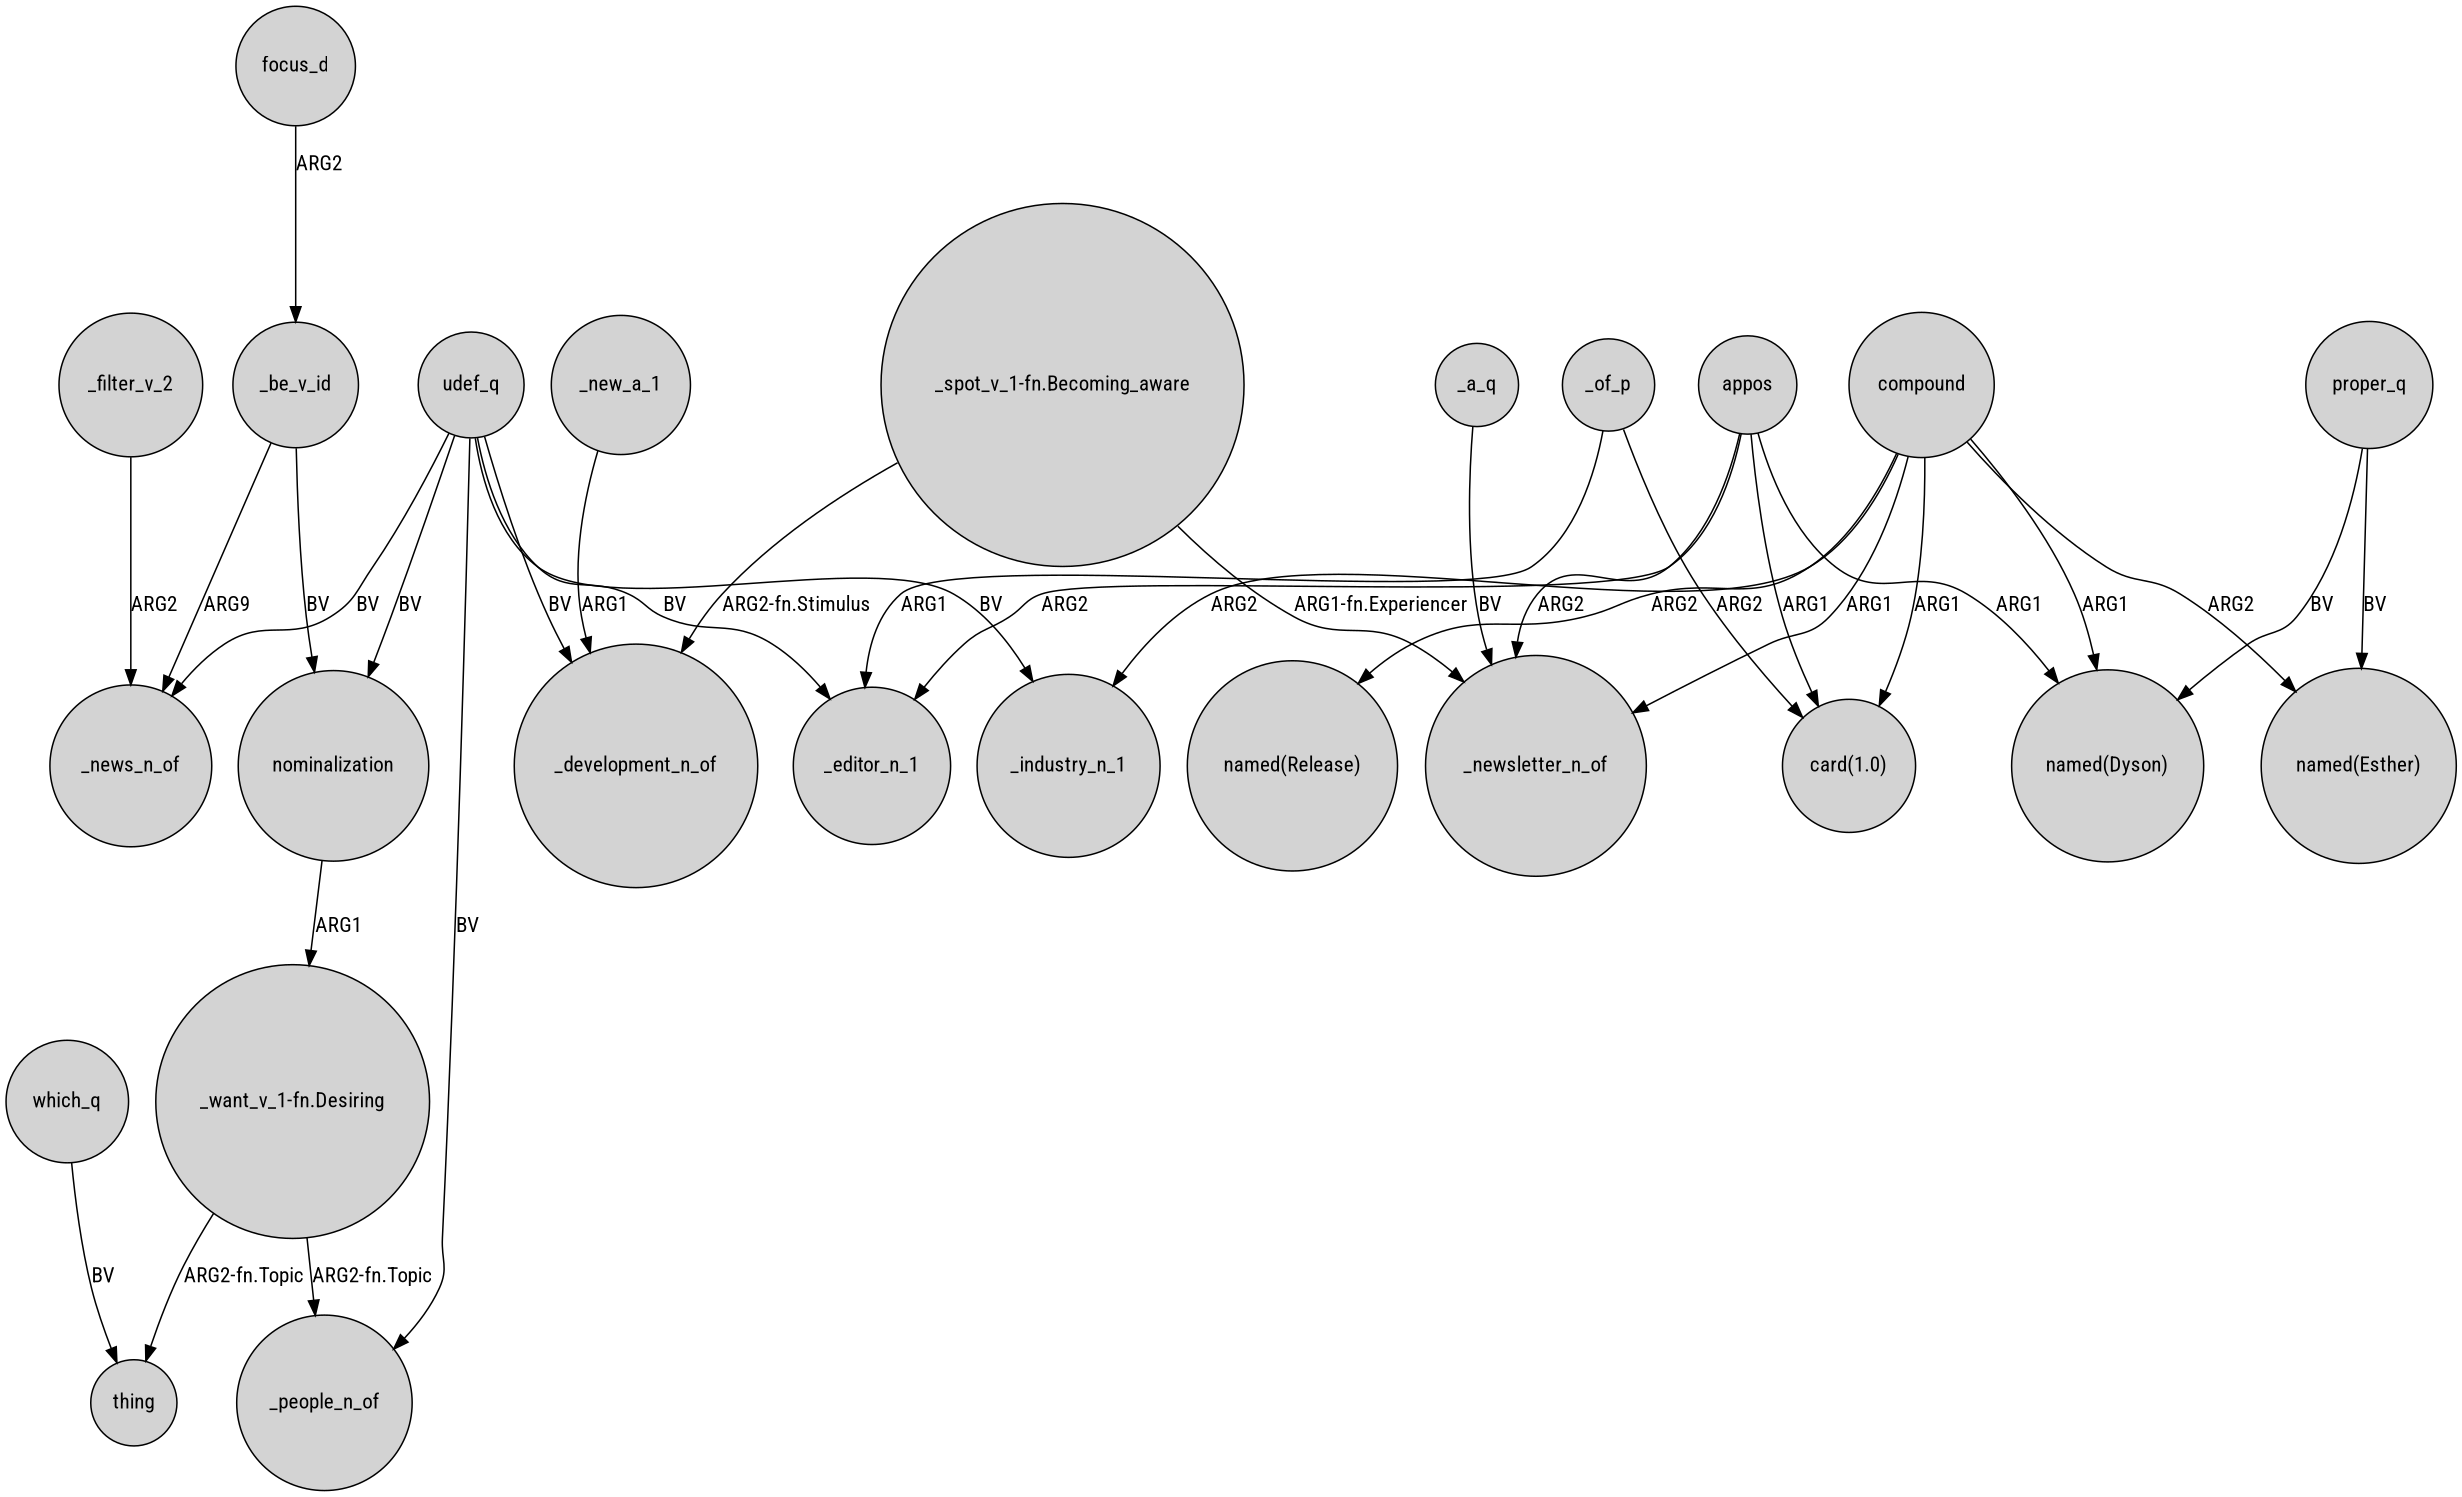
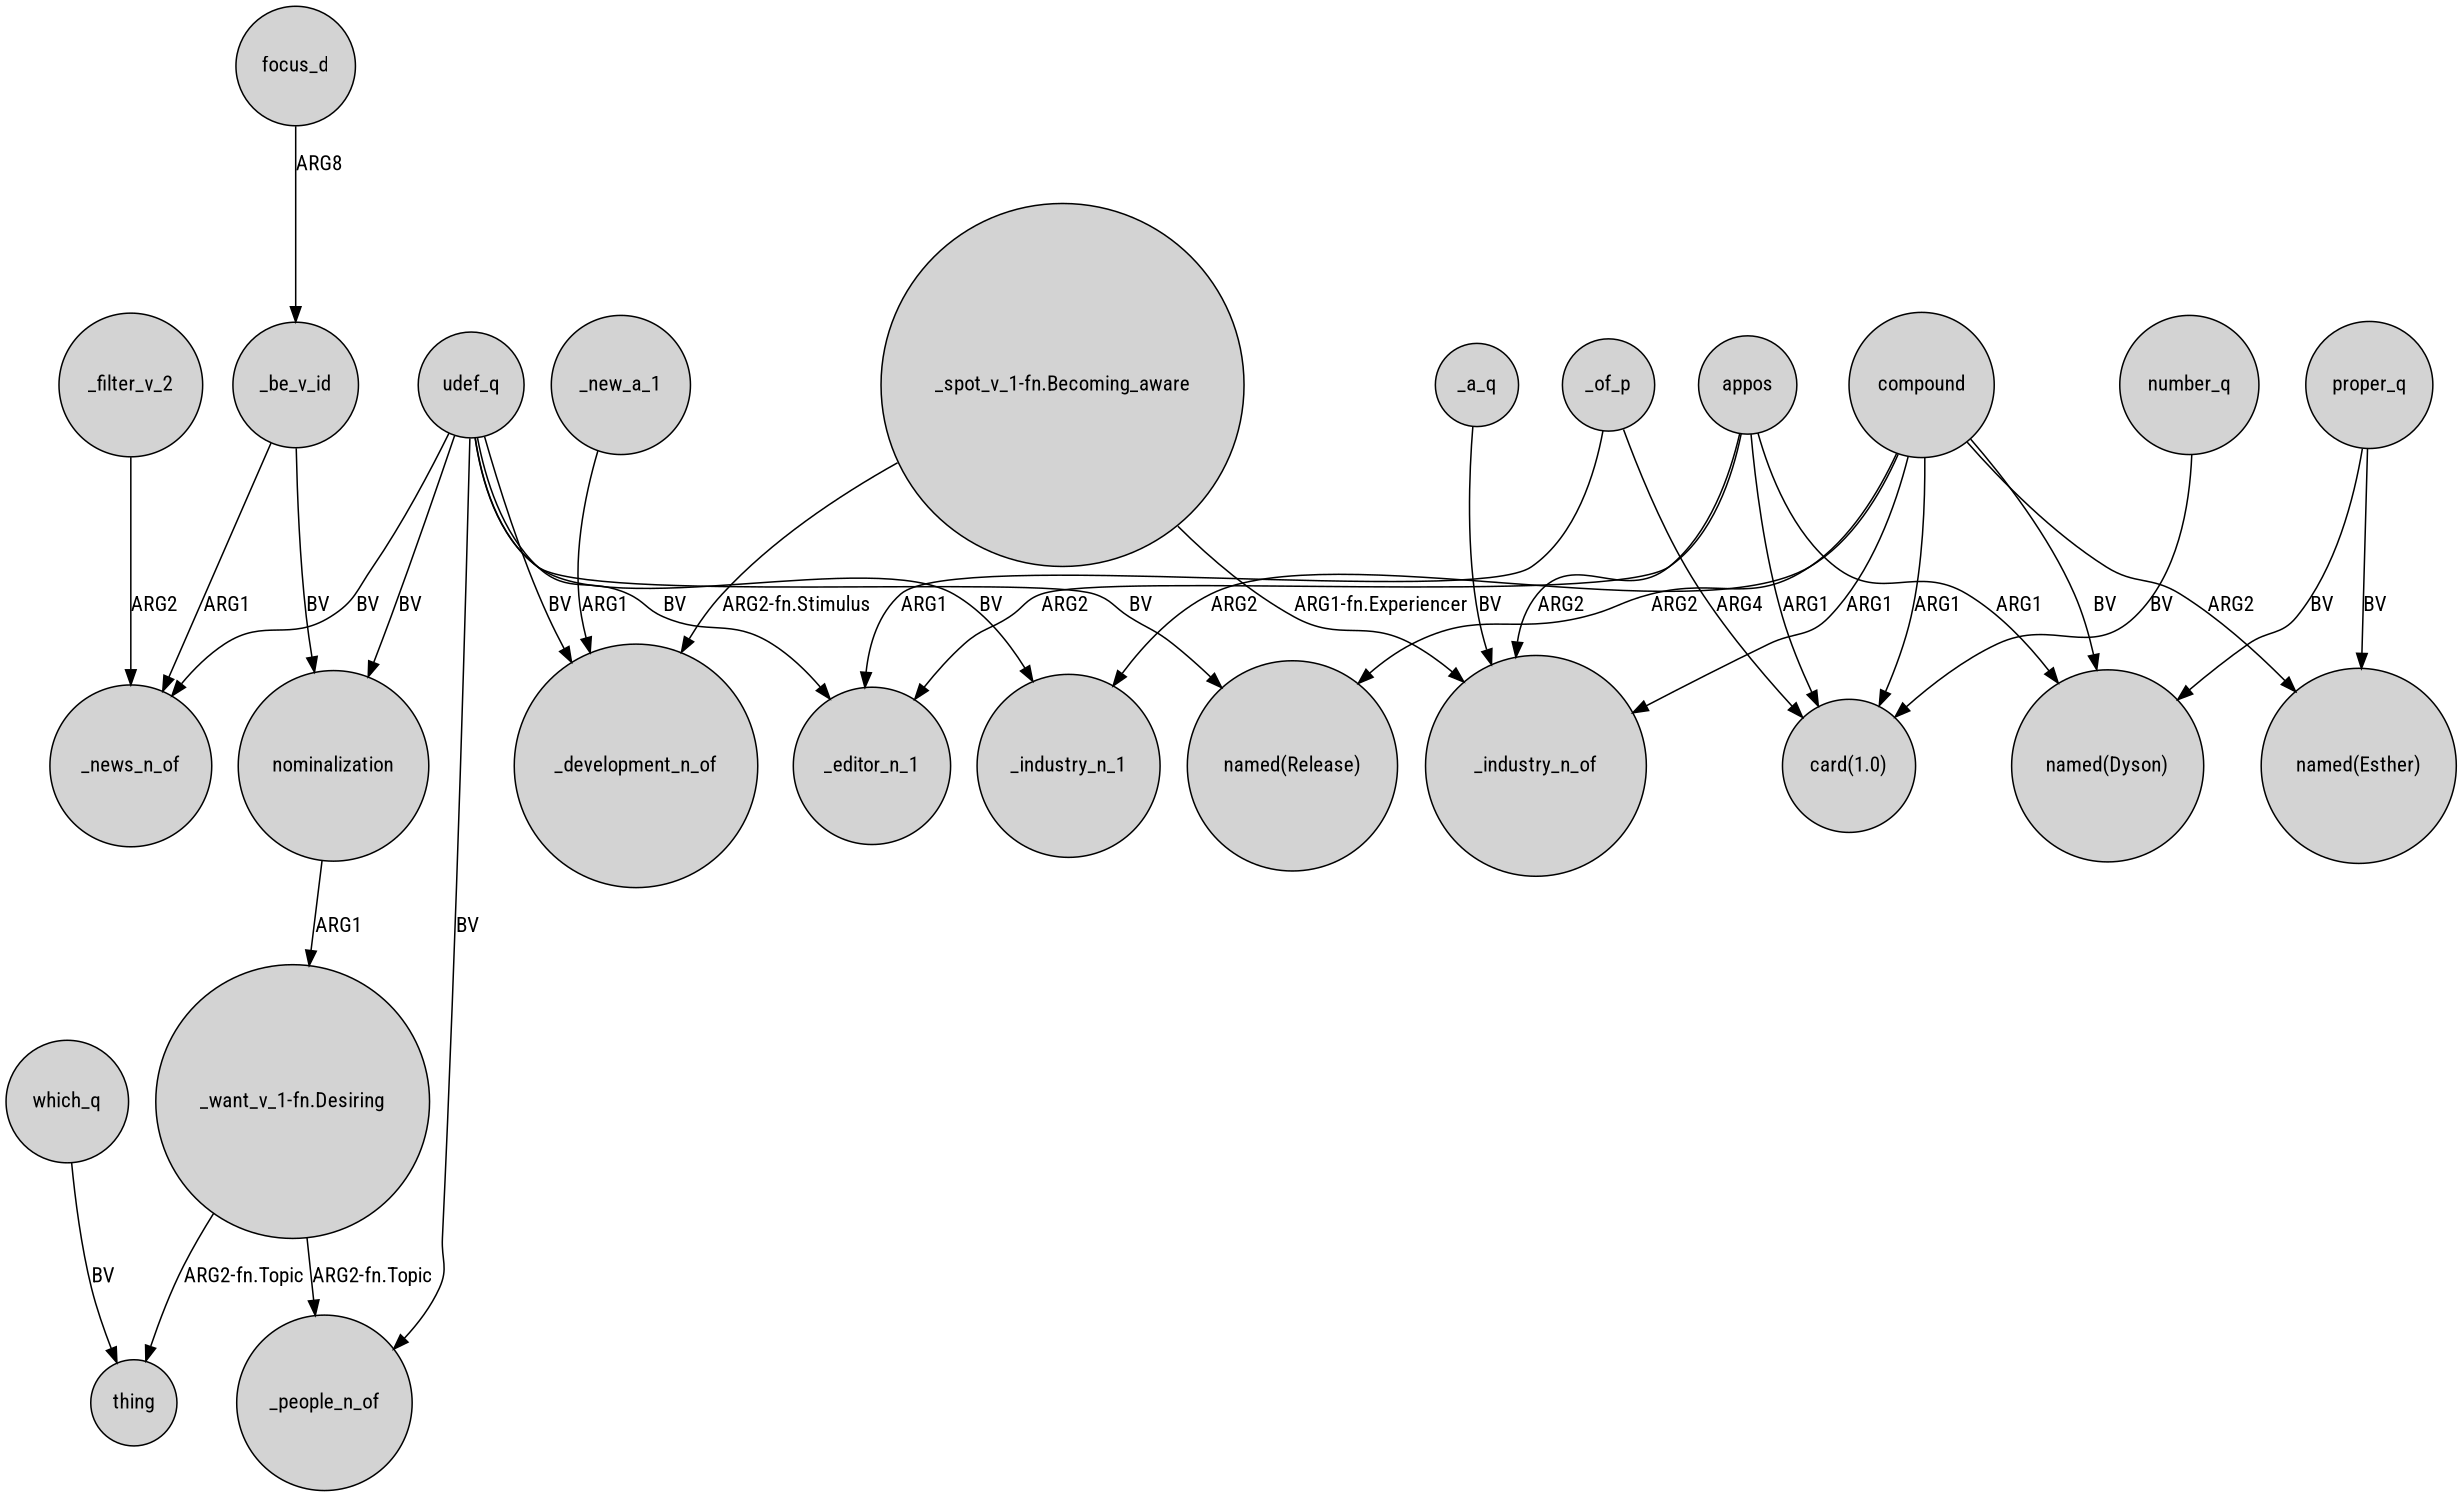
(319, 165) -> (319, 165)
none -> (2189, 385)
none -> (1005, 587)
(227, 605) -> (227, 605)
(1739, 605) -> (1739, 605)
(2105, 605) -> (2105, 605)
(1536, 766) -> (1536, 766)
